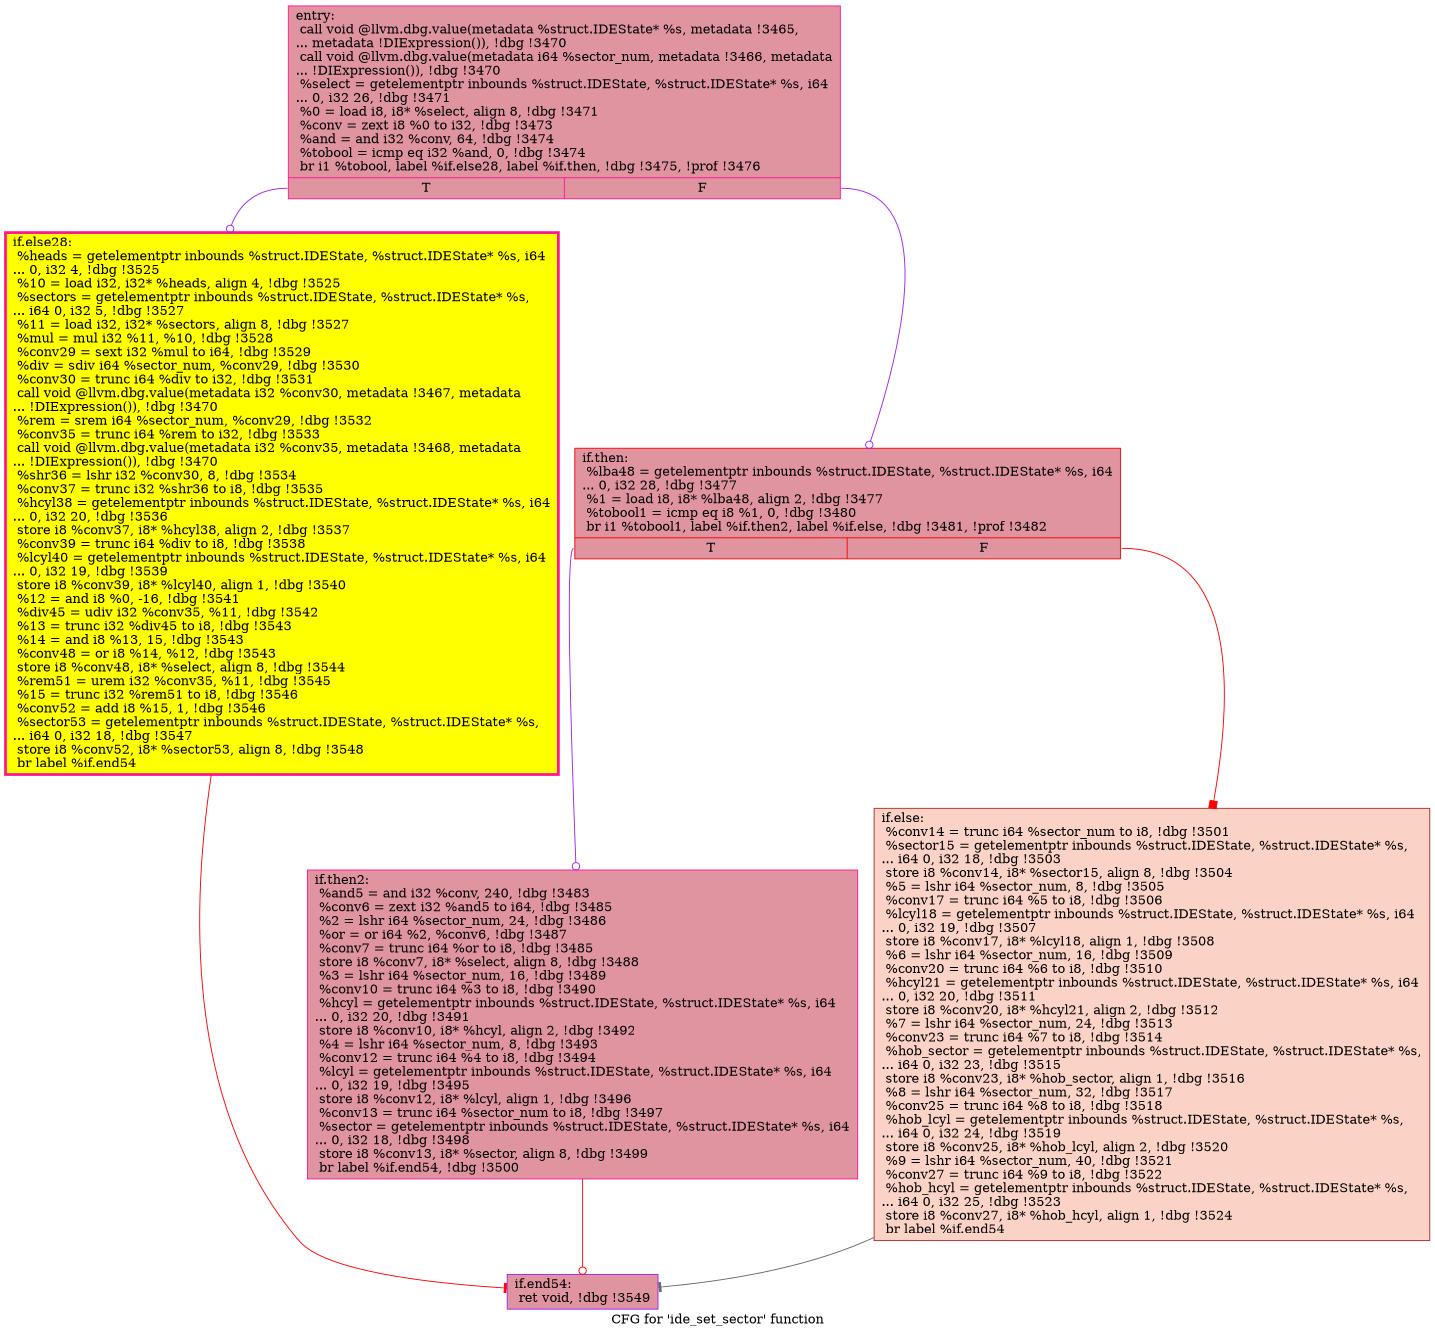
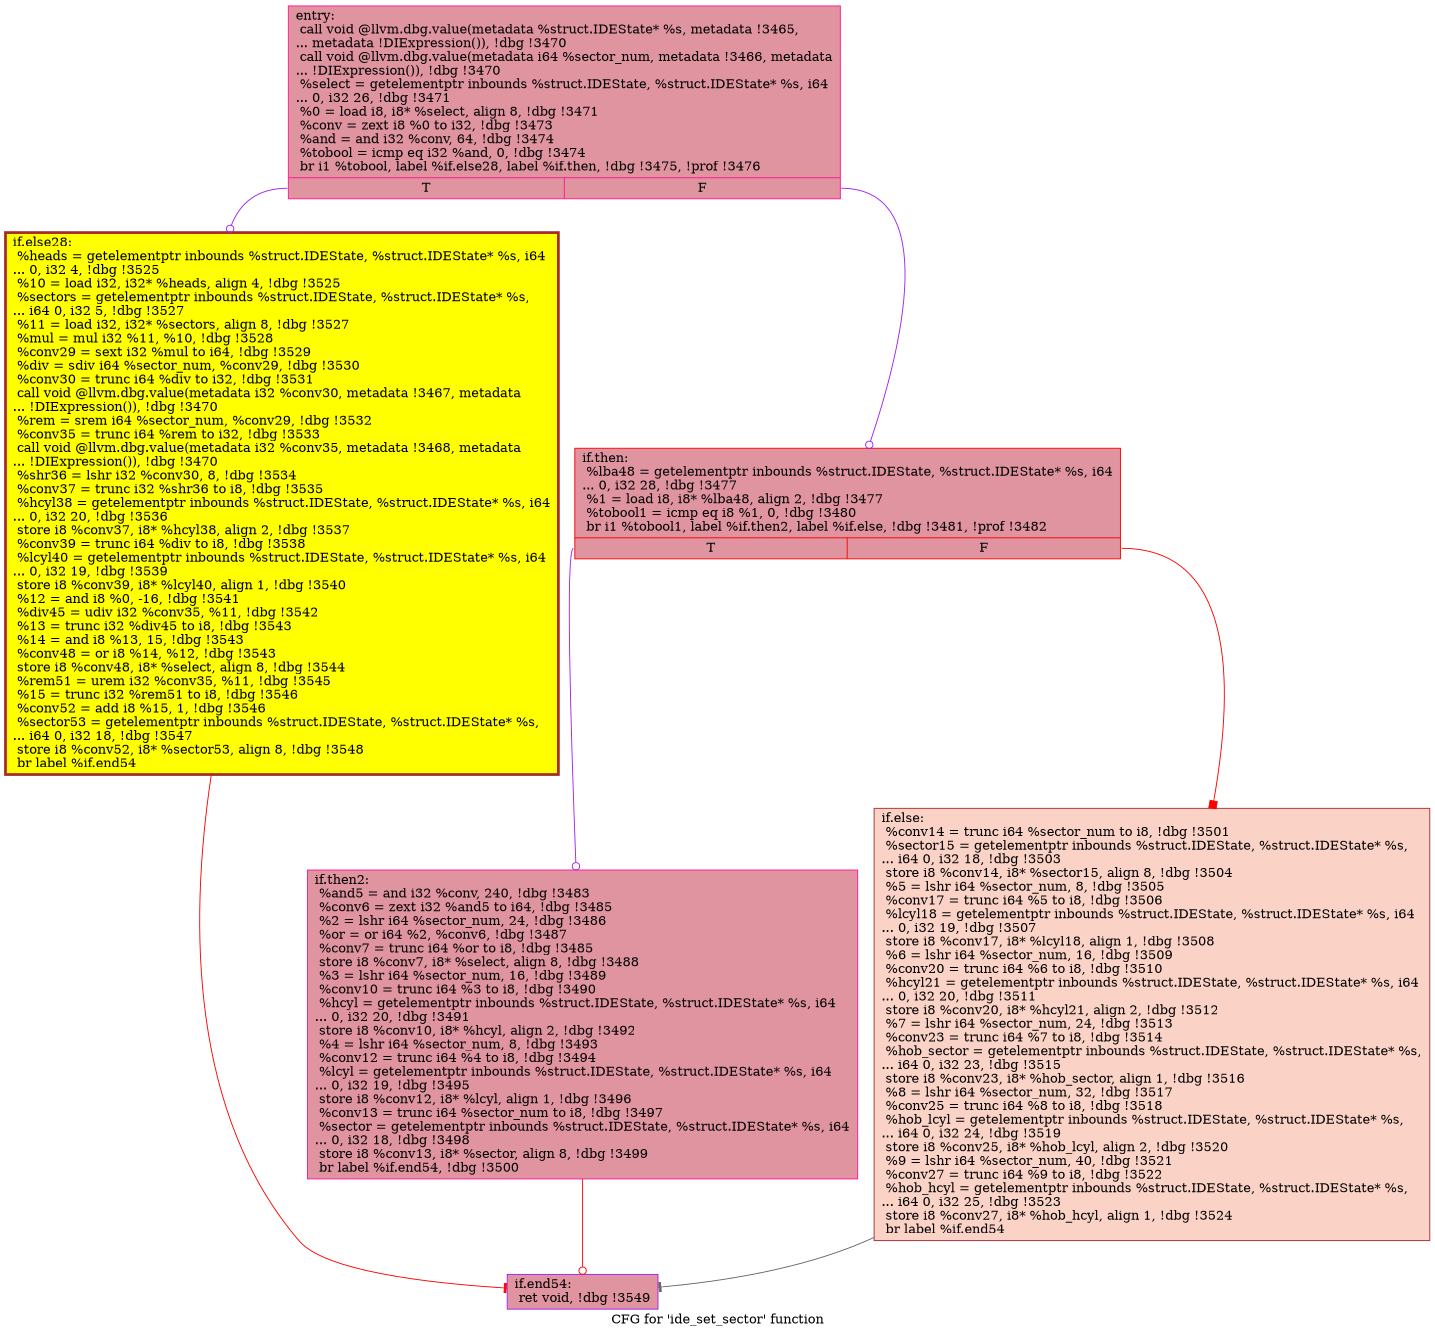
(282, 504) -> (282, 504)
